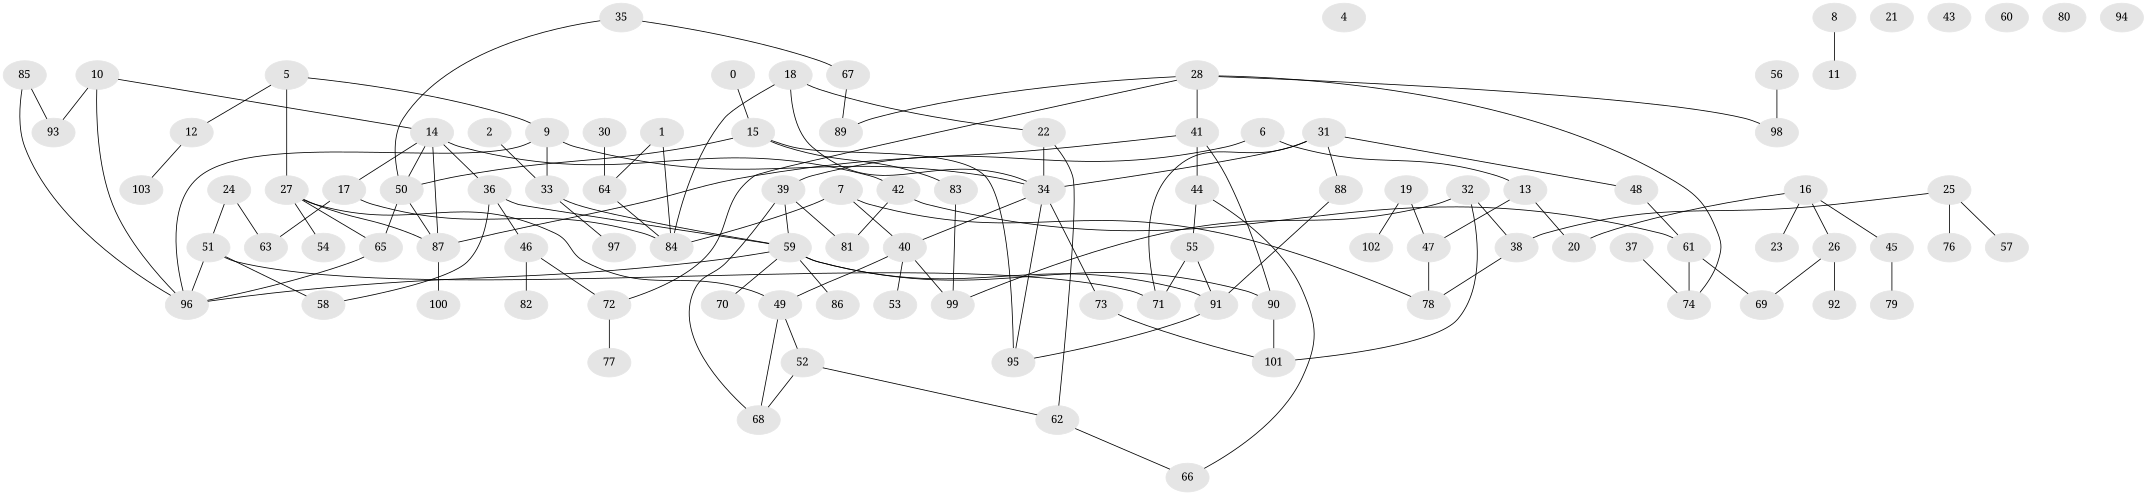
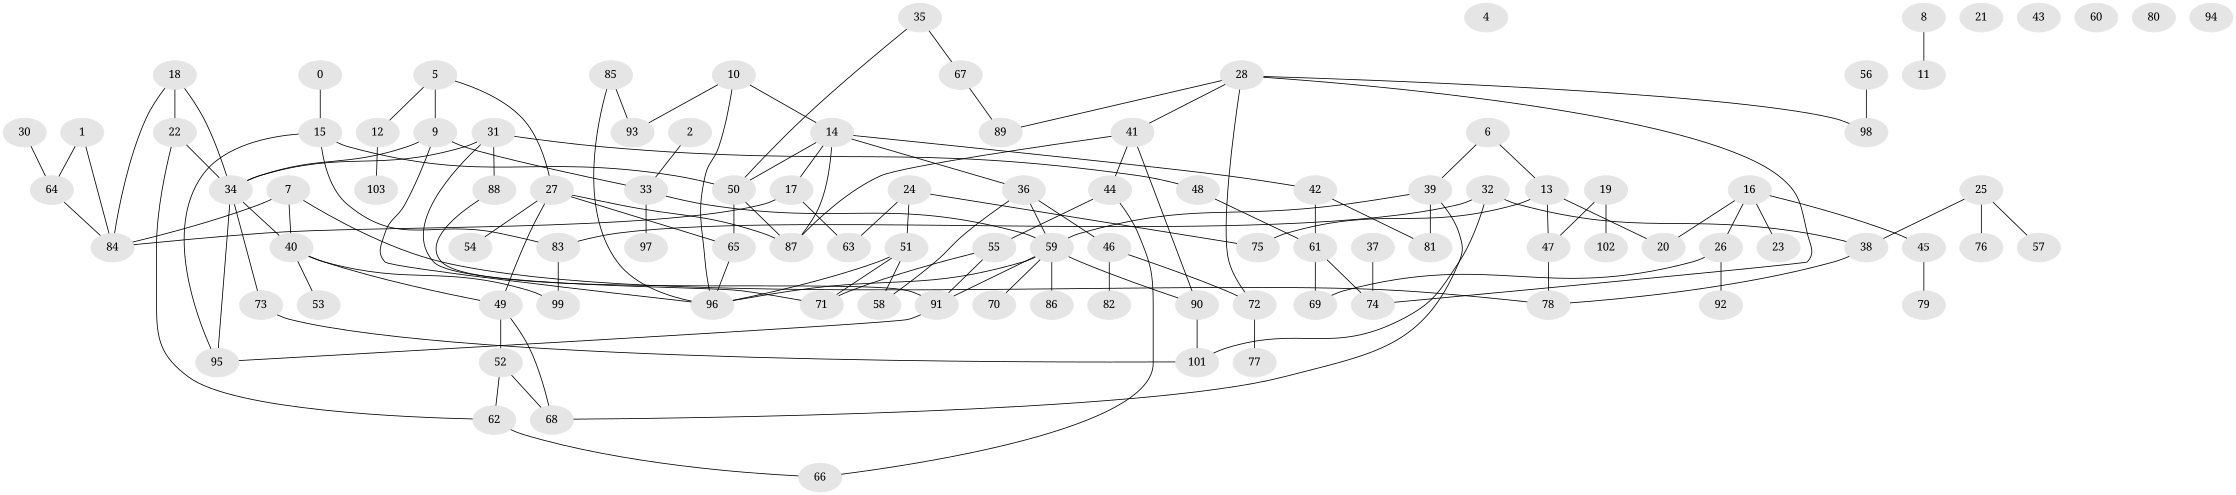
(1158, 235) -> (1025, 226)
none -> (1258, 248)
(438, 305) -> none
